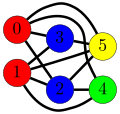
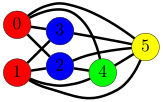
none -> (124, 60)
